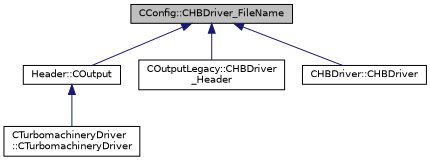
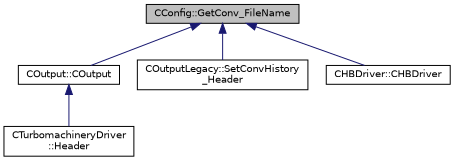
(212, 14) -> (223, 14)
(72, 75) -> (69, 75)
(212, 75) -> (223, 75)
(72, 141) -> (69, 141)
